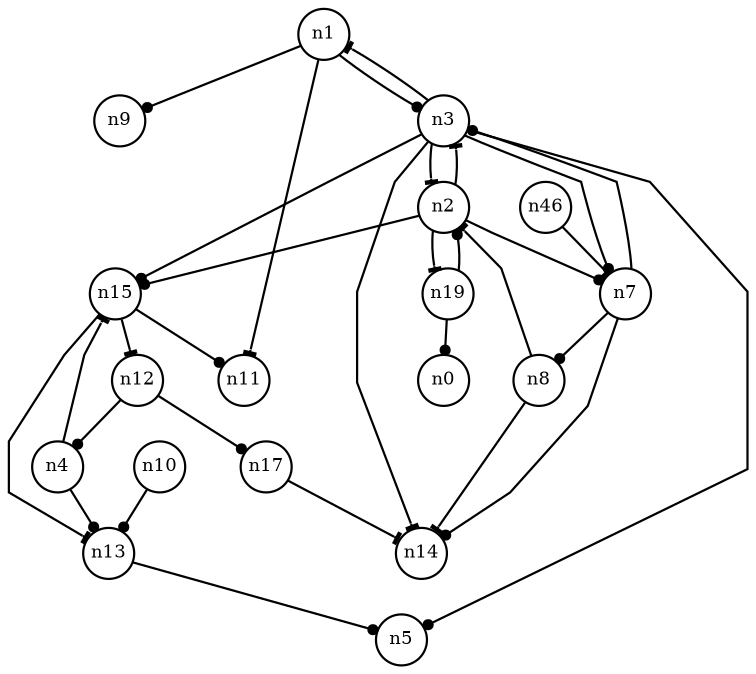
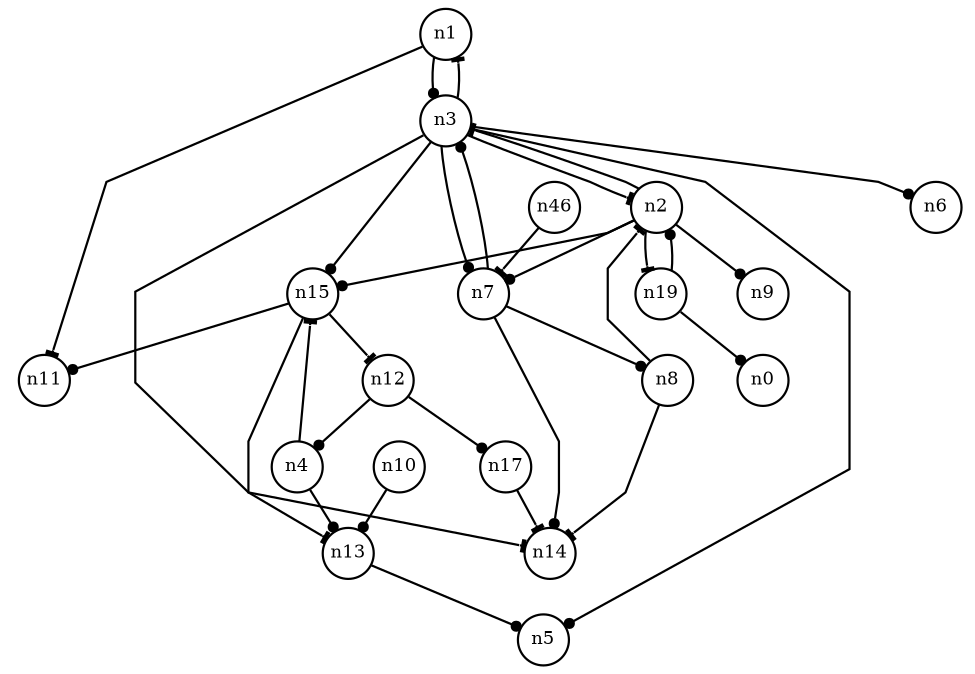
(226, 76) -> (706, 248)
none -> (936, 207)
